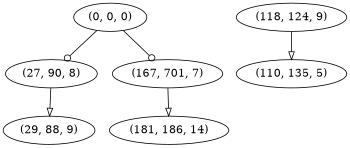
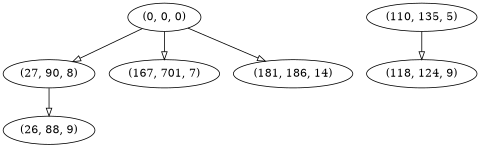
(292, 42) -> (422, 42)
(83, 43) -> (111, 43)
(136, 43) -> (164, 42)
(168, 98) -> (223, 43)
(49, 130) -> (49, 130)
